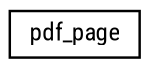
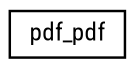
(75, 34) -> (67, 34)
